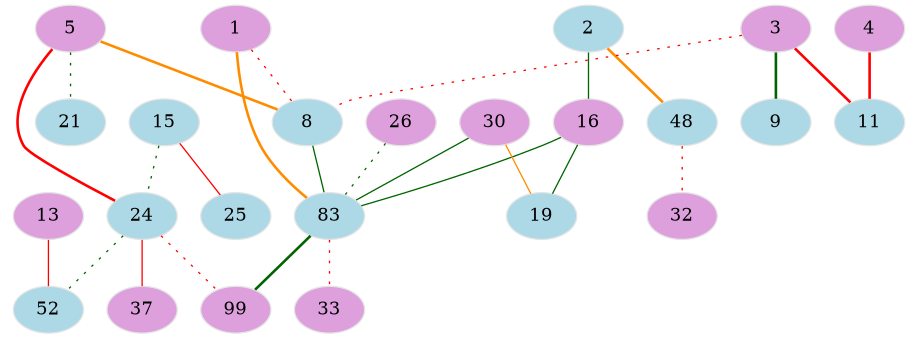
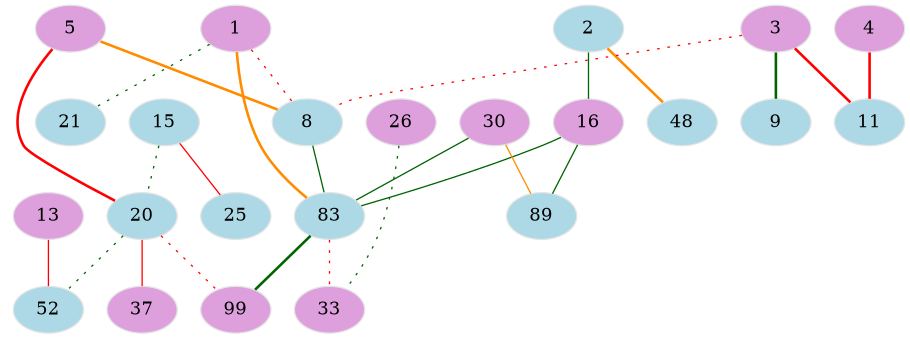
(71, 76) -> (153, 75)
(365, 169) -> (383, 221)
(142, 216) -> (142, 216)
(542, 216) -> (542, 216)
(682, 216) -> none
